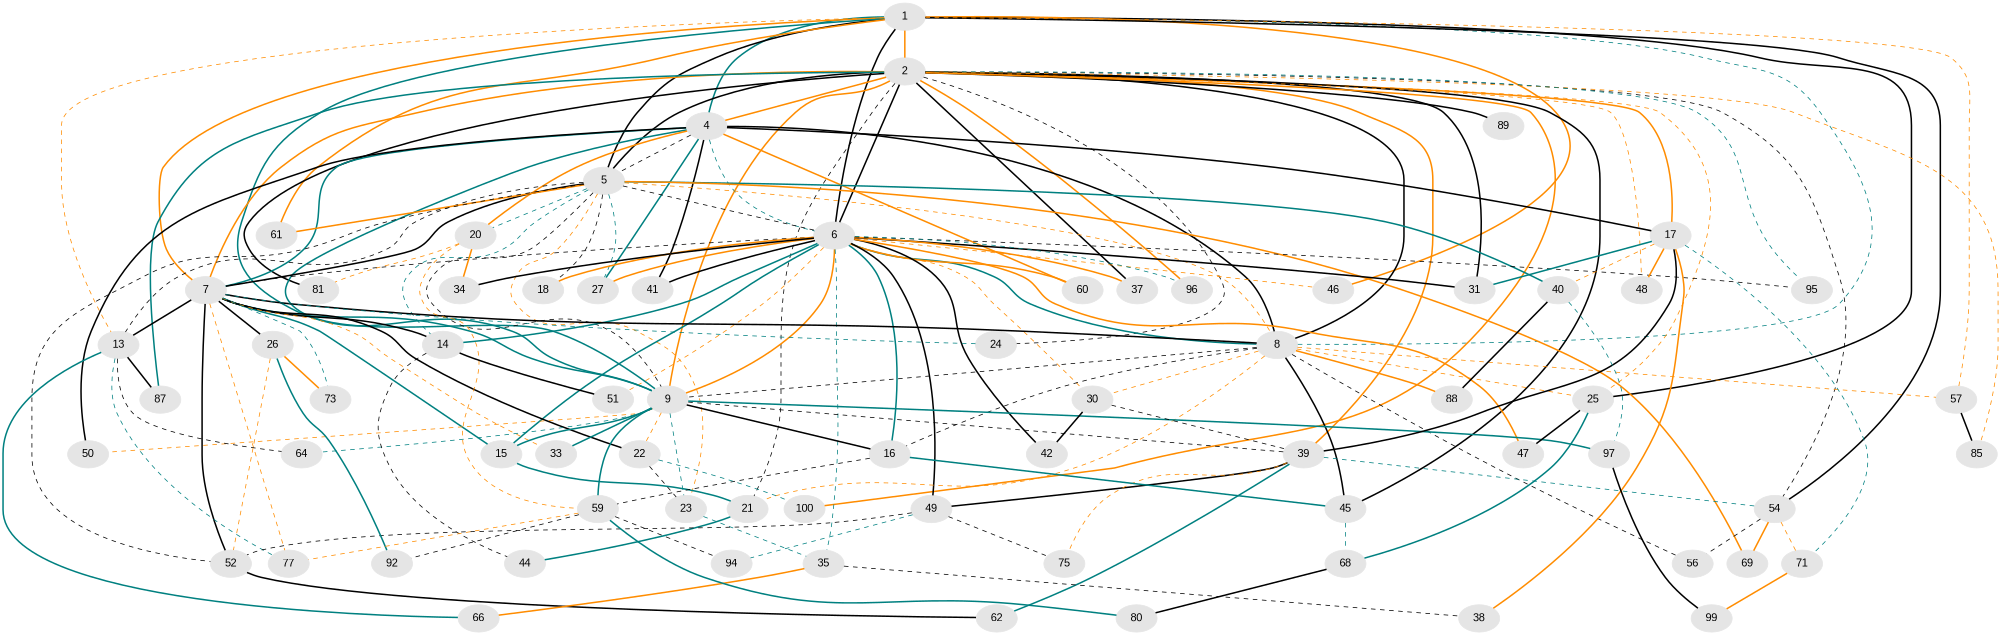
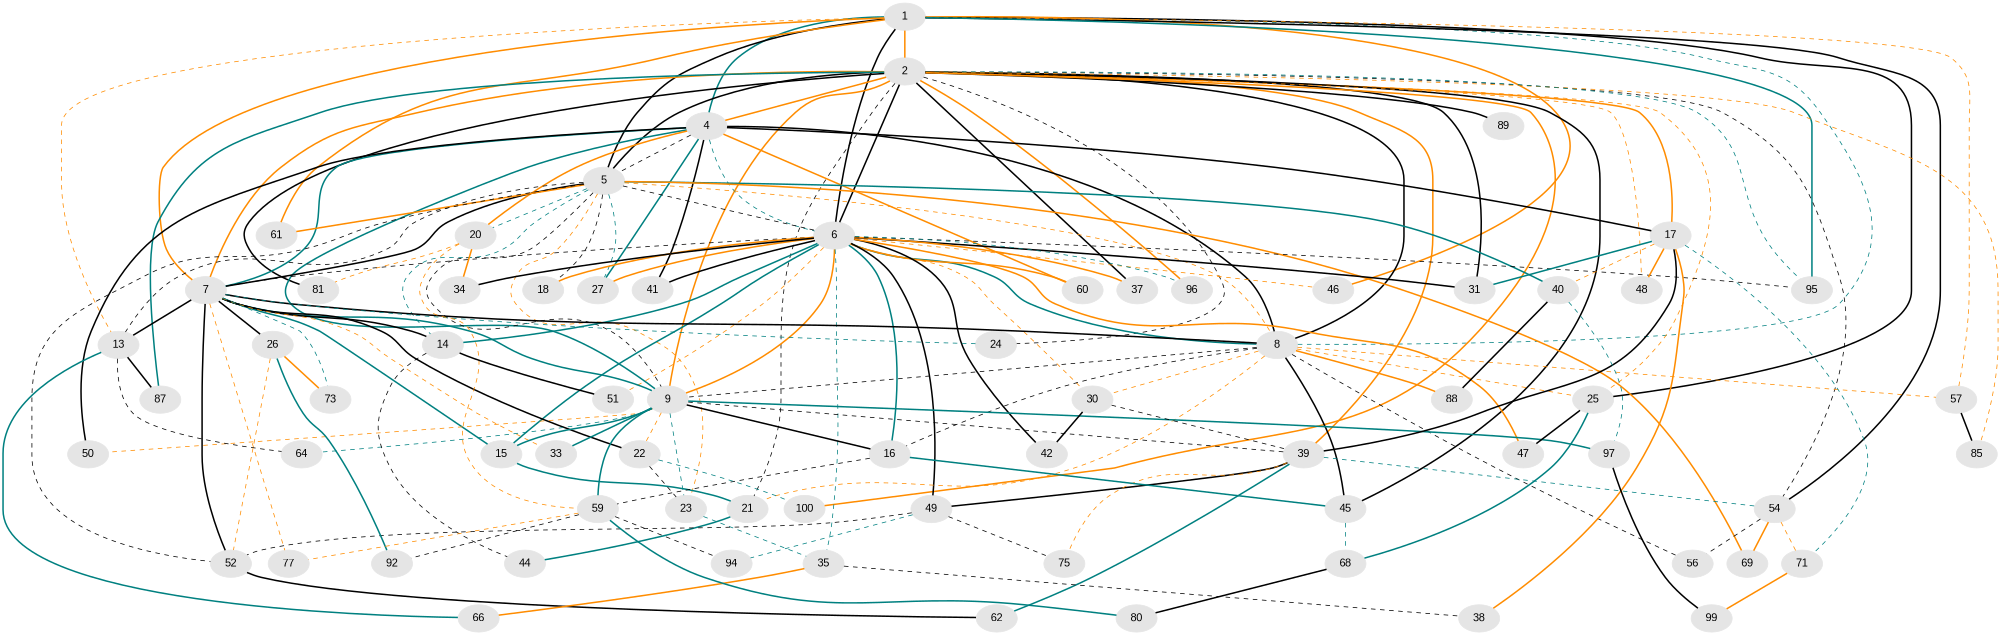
(298, 128) -> (1453, 41)
(163, 477) -> none
